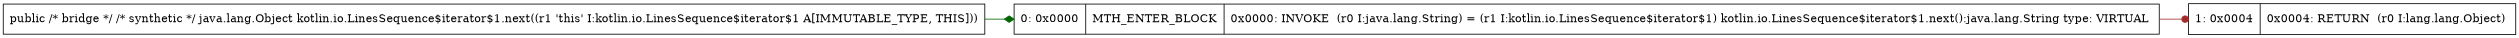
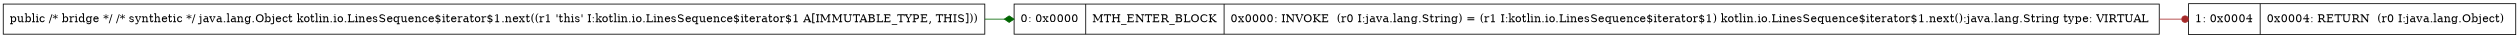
(2388, 19) -> (2388, 19)
